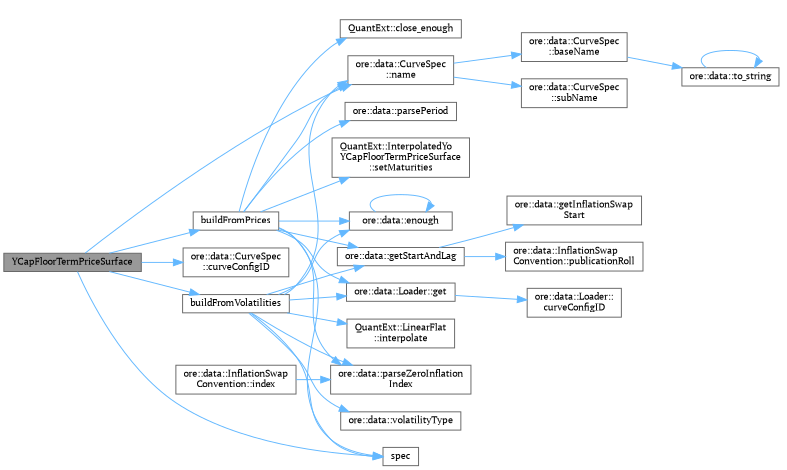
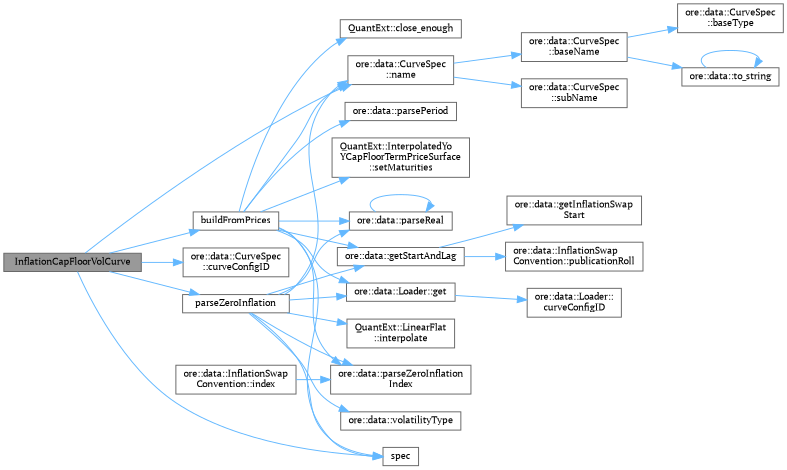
none -> (730, 18)
(401, 221) -> (401, 221)
(73, 262) -> (73, 262)
(236, 304) -> (236, 304)
